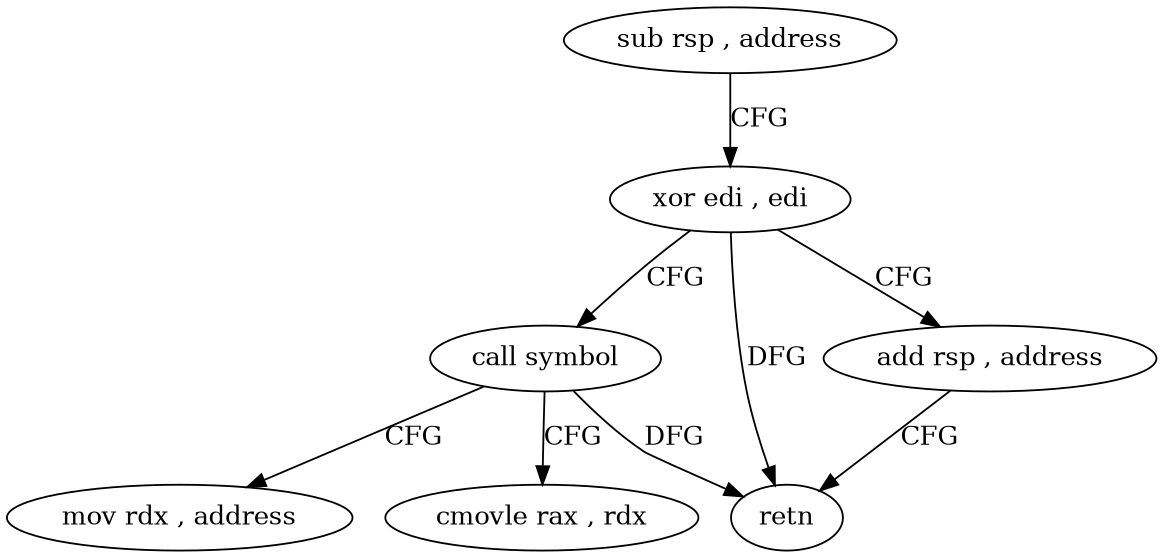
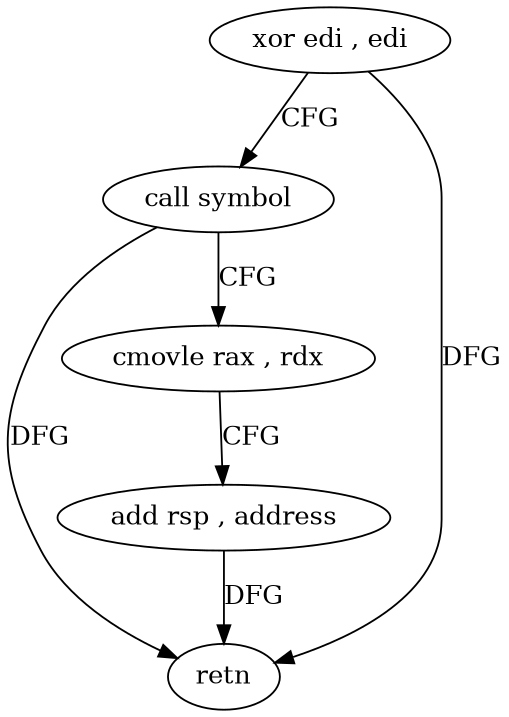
(730, 40) -> none
(851, 273) -> (221, 429)
(930, 438) -> (254, 597)
(180, 518) -> none
